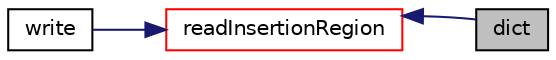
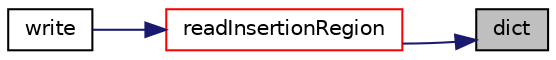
(450, 17) -> (429, 43)
